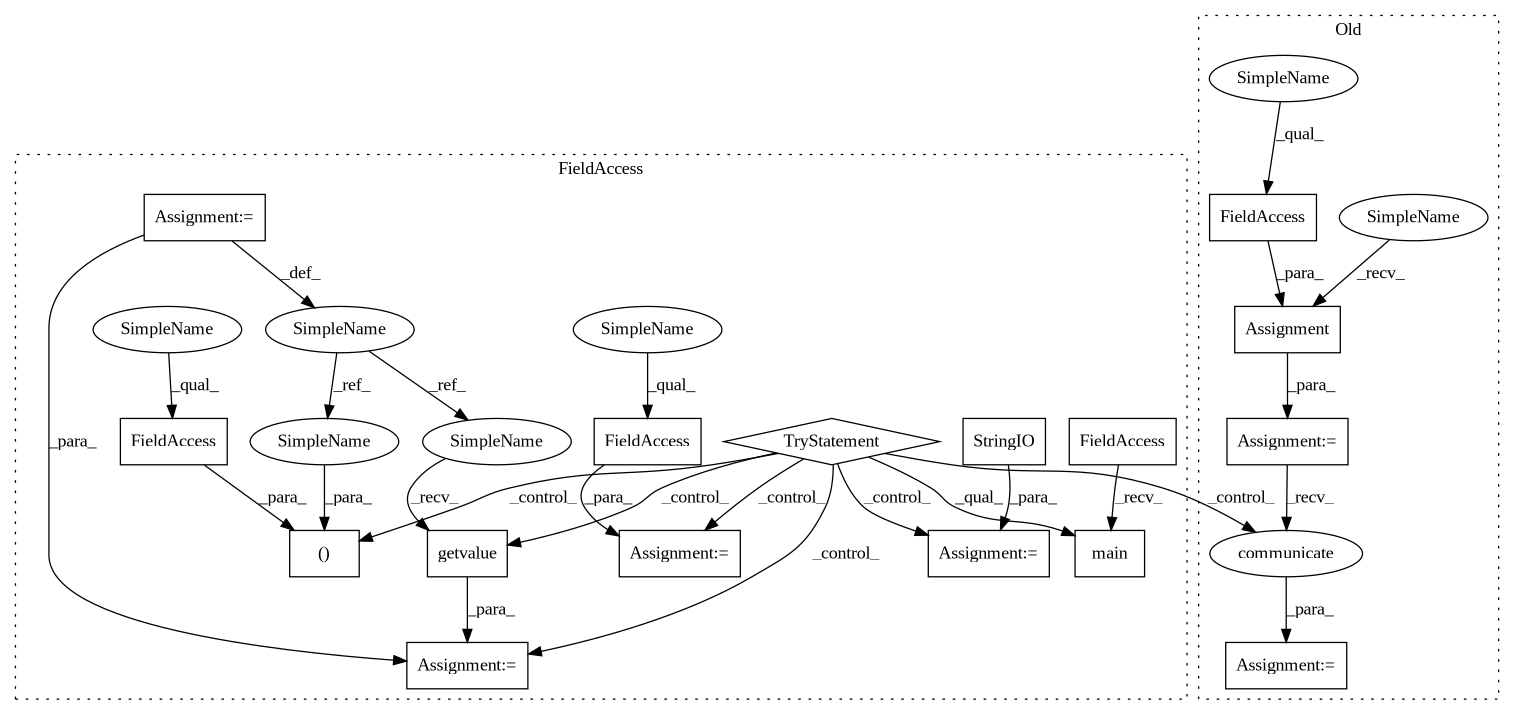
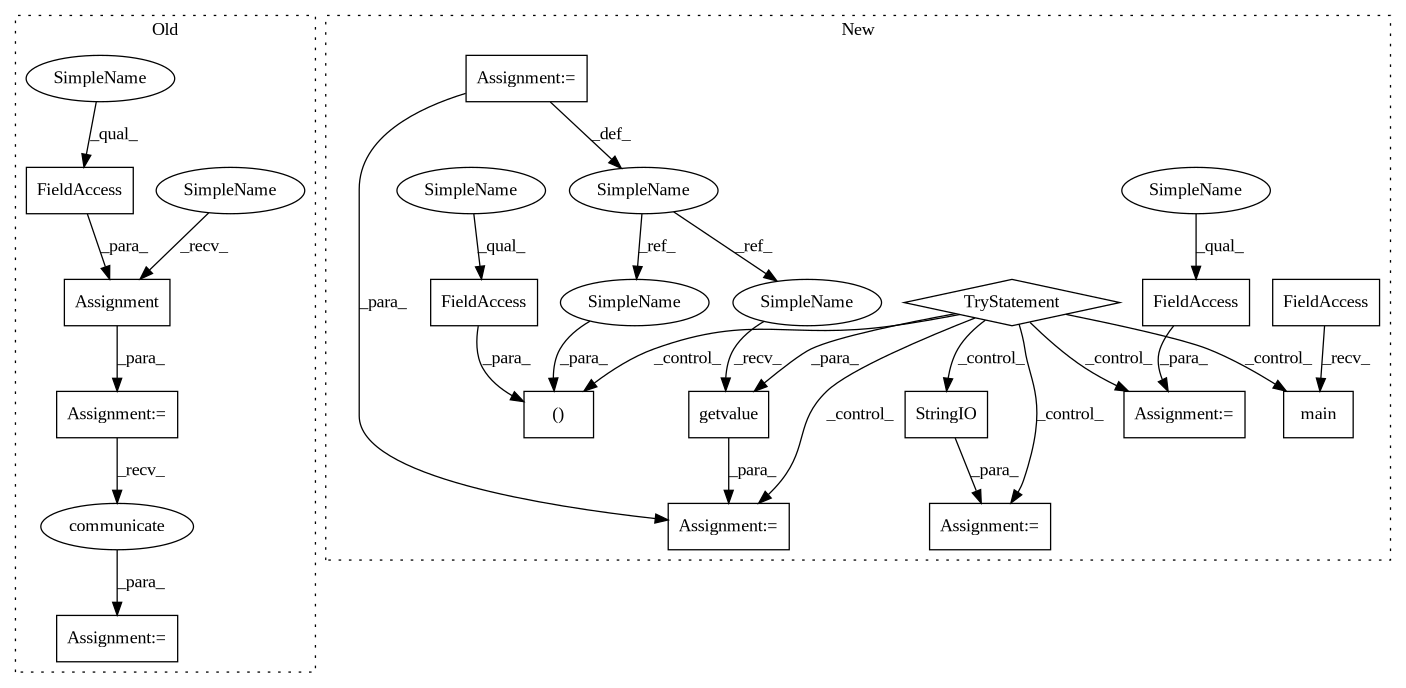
(601, 169) -> (858, 30)
(1069, 472) -> (960, 345)
(695, 498) -> (835, 359)
(979, 498) -> (1278, 359)
